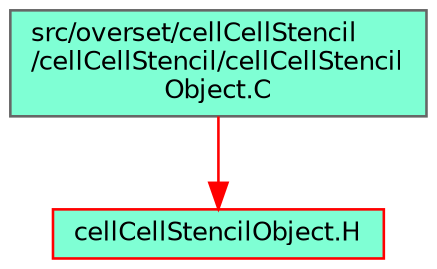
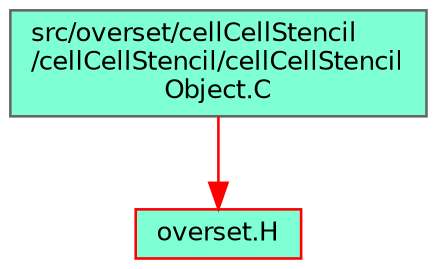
(218, 234) -> (218, 234)
